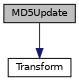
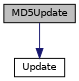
(40, 68) -> (40, 68)
